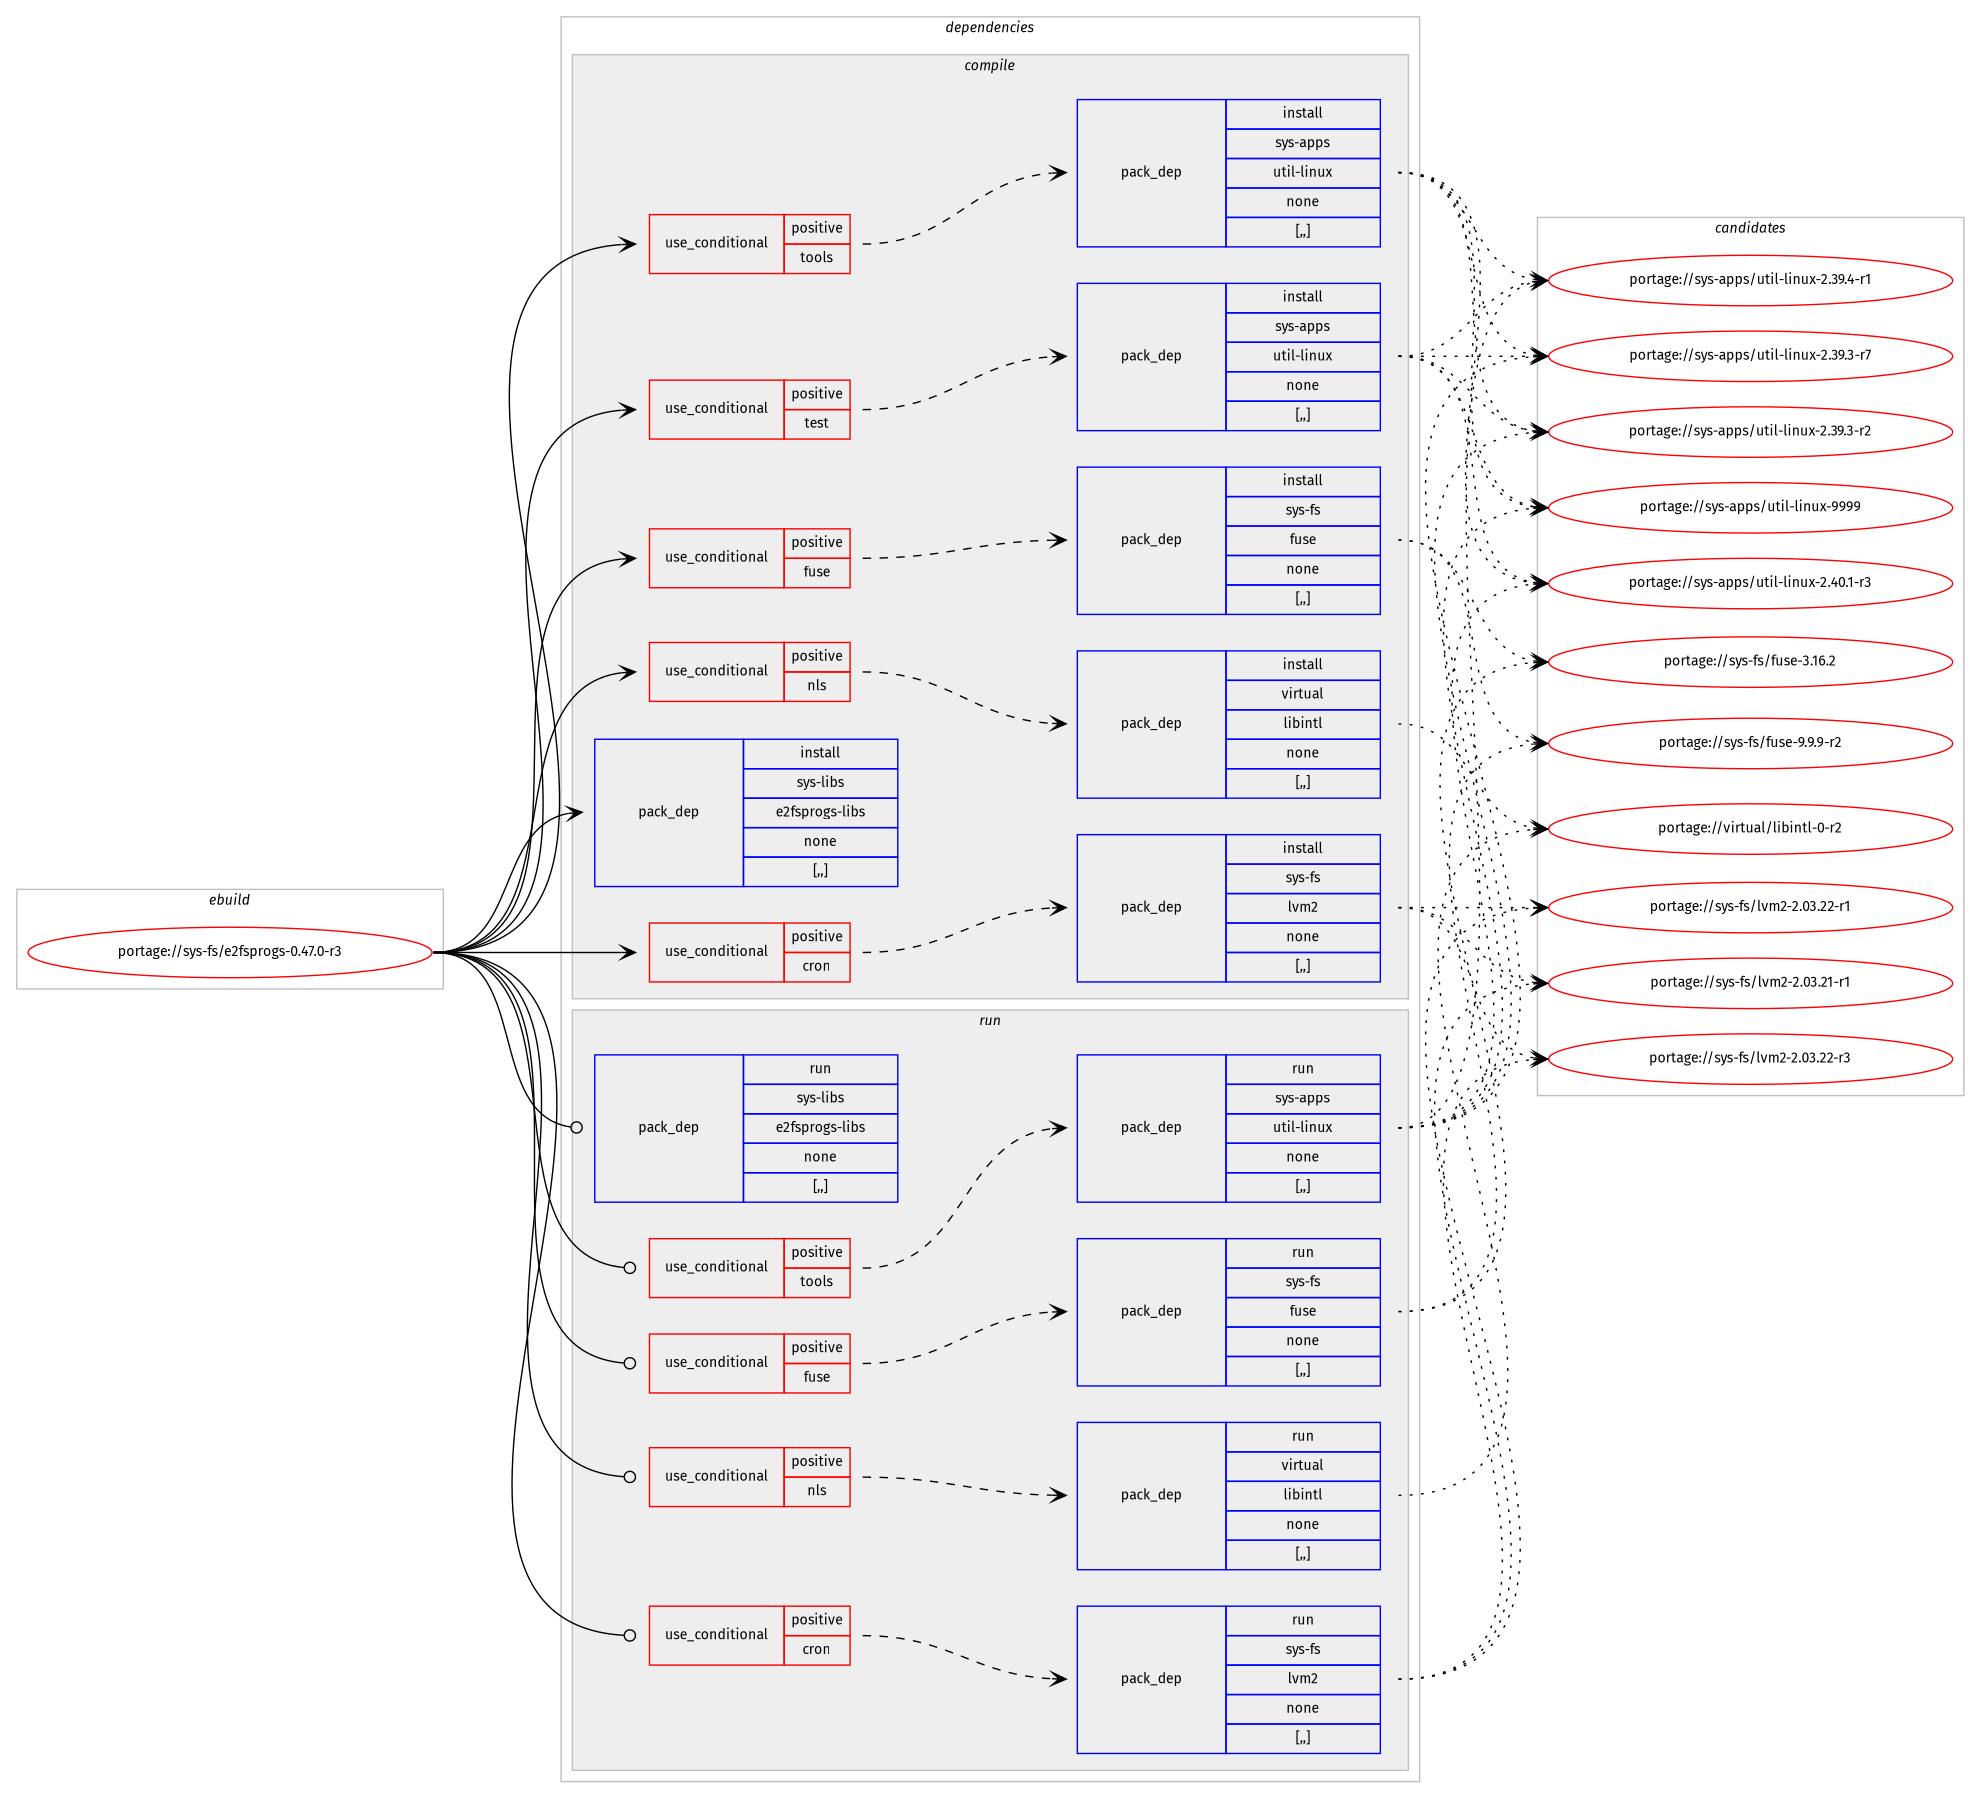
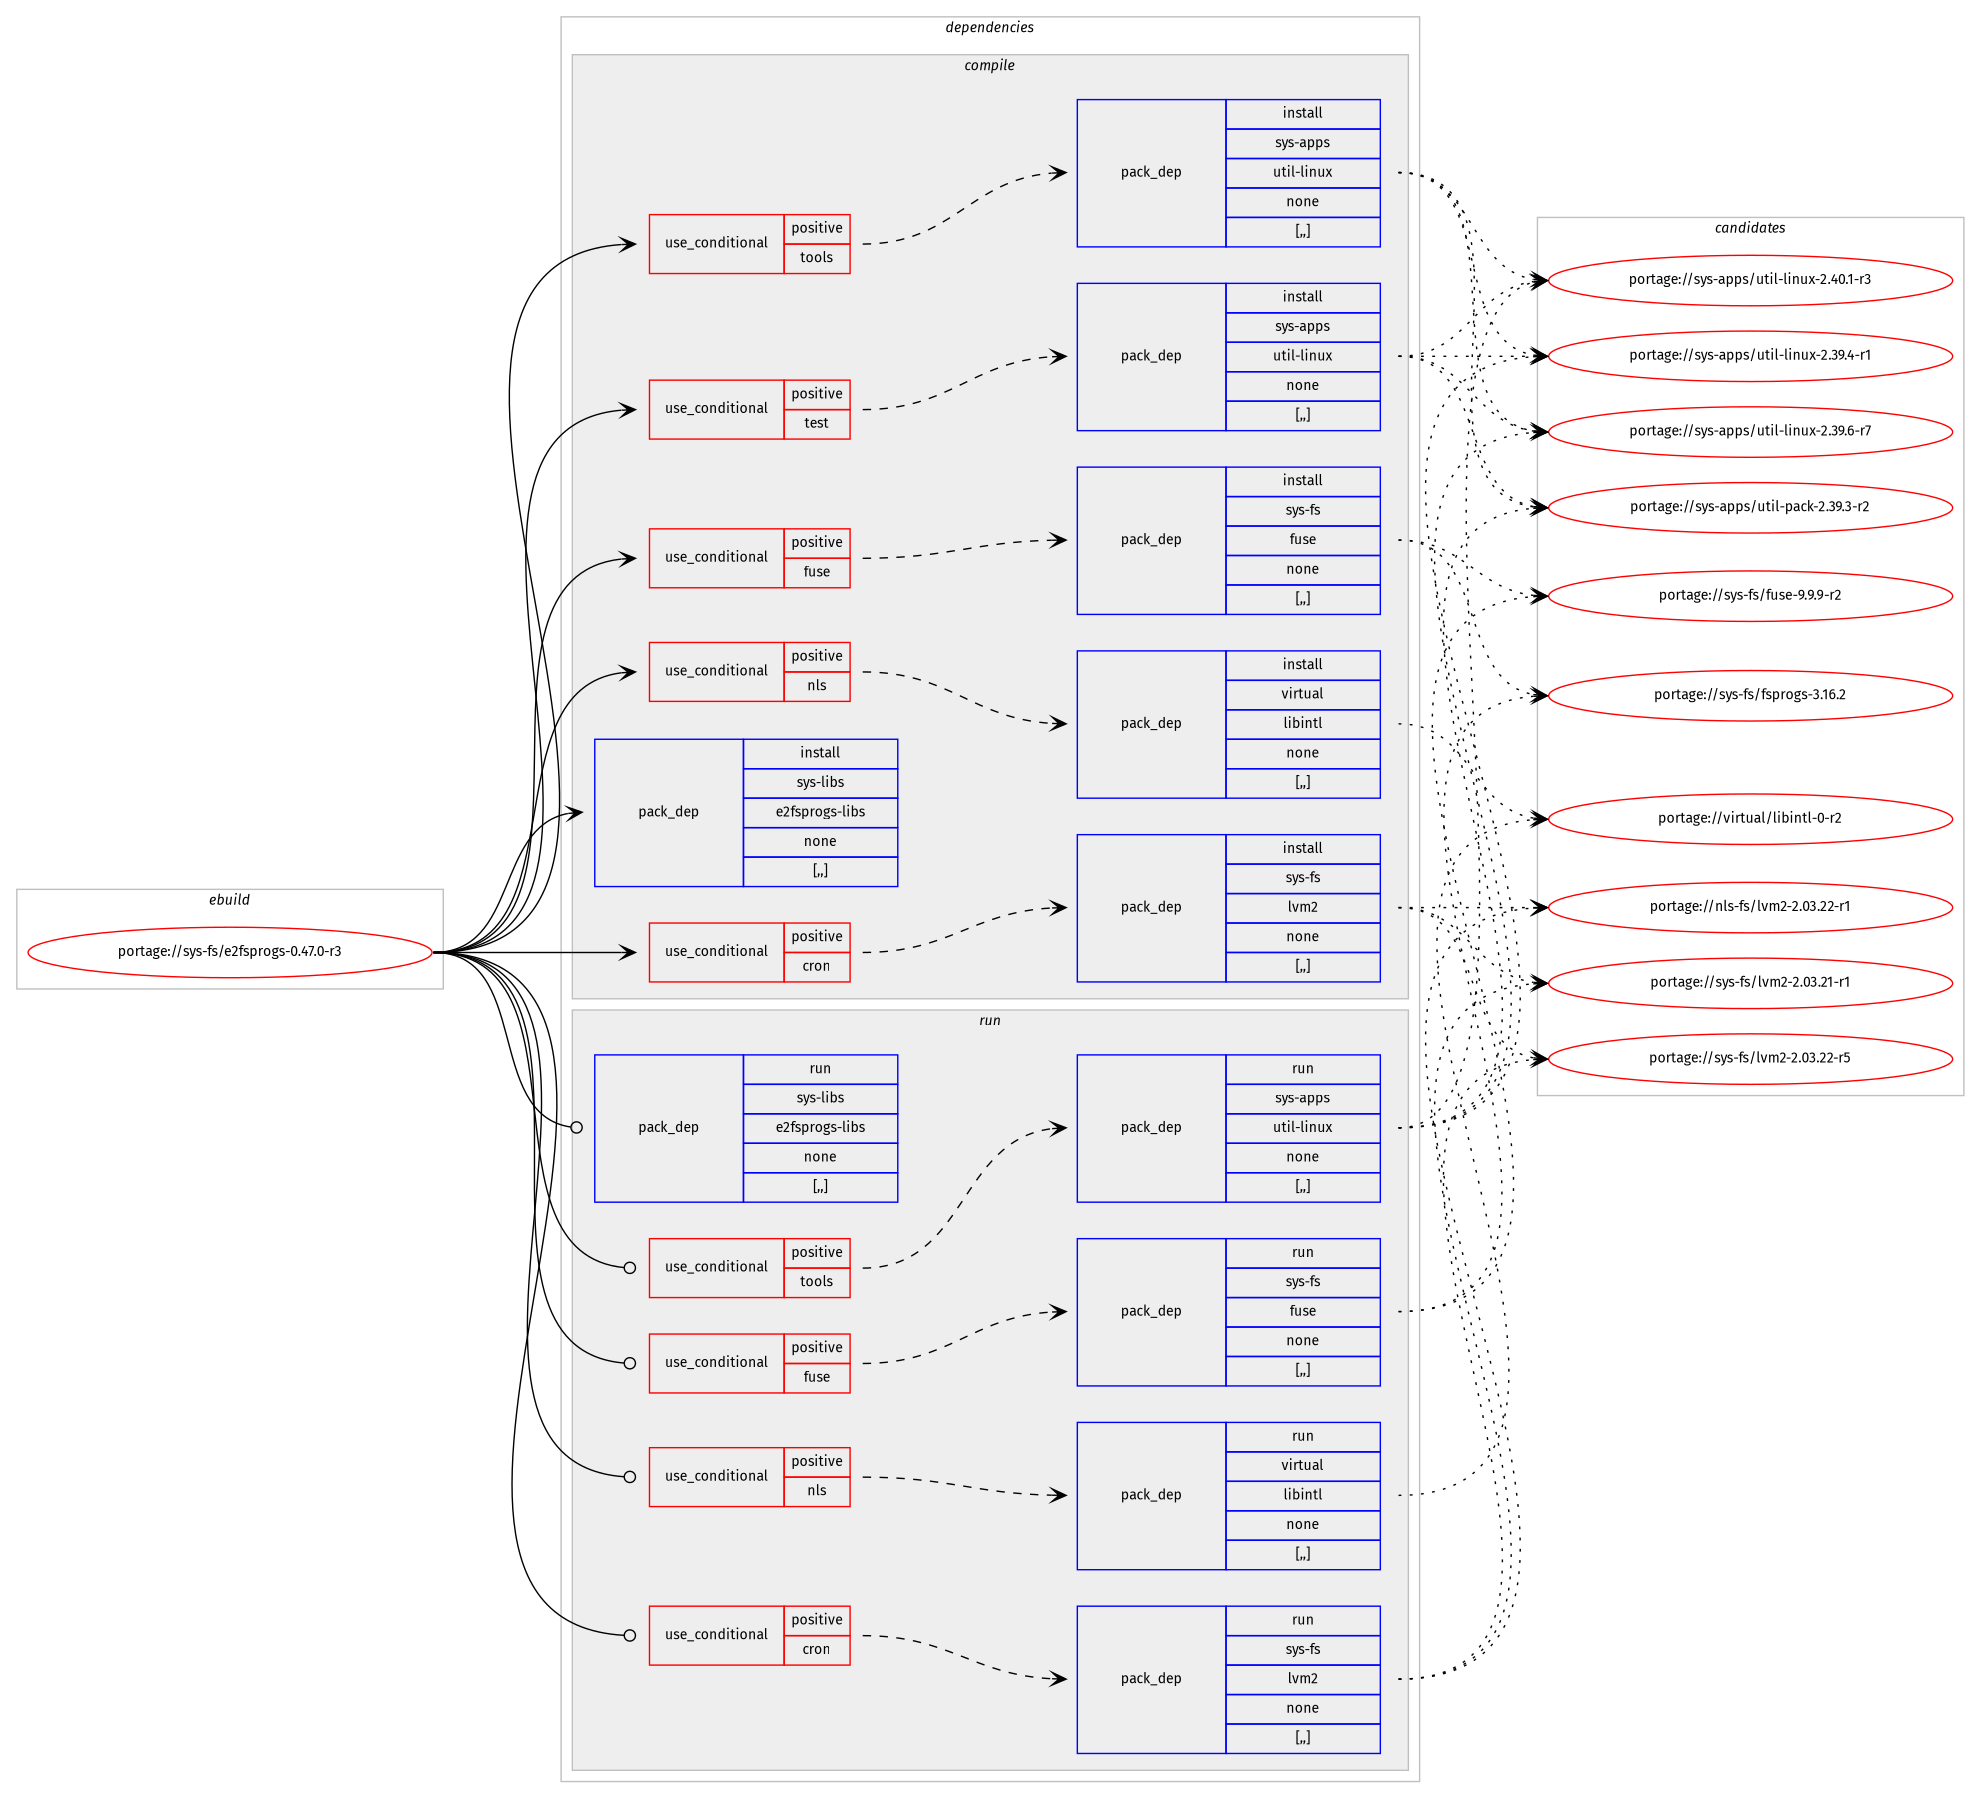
(1751, 356) -> (1751, 432)
(1751, 432) -> (1751, 508)
(1751, 508) -> none
(1751, 662) -> (1751, 696)
(1751, 908) -> (1751, 908)
(1751, 1059) -> (1751, 1059)
